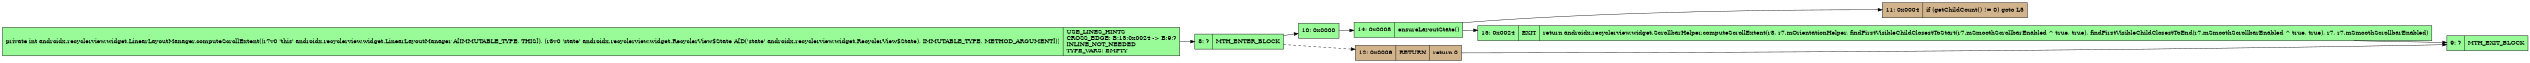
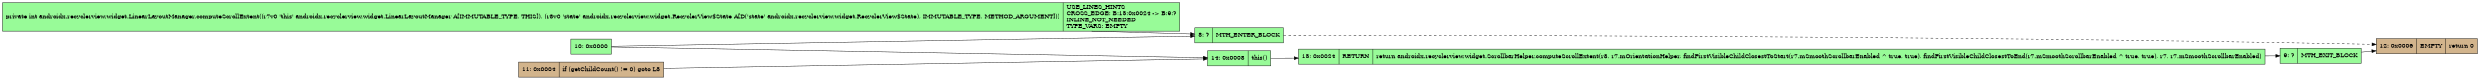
(1670, 13) -> (933, 64)
(1429, 30) -> (1259, 58)
(1529, 33) -> (1356, 56)
(1289, 35) -> (901, 41)
(1952, 51) -> (2367, 52)
(1413, 53) -> (2431, 46)
